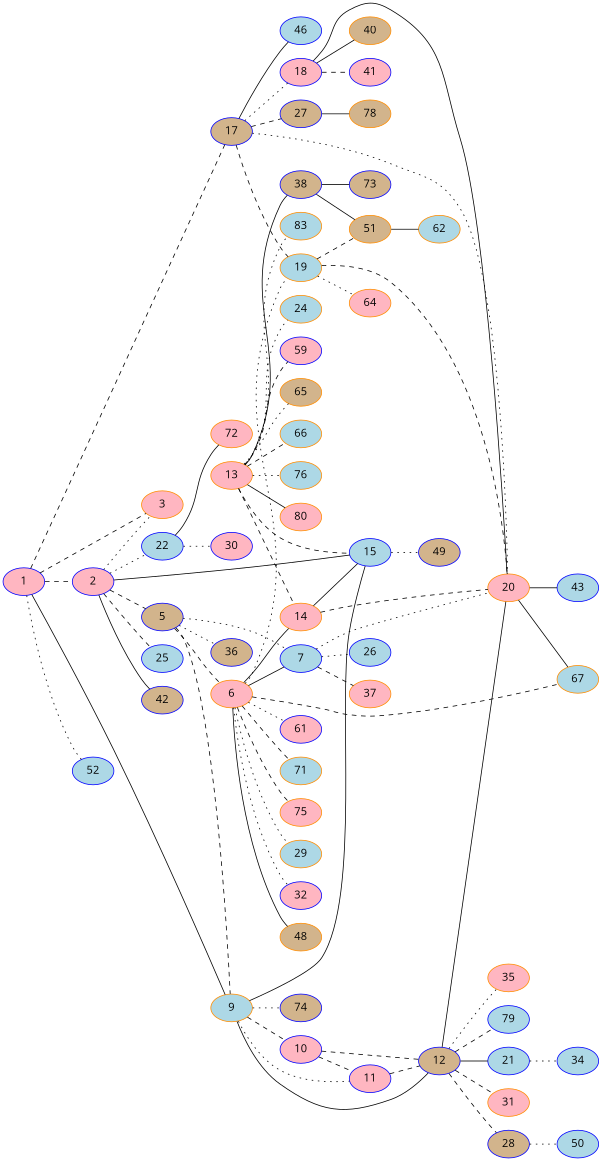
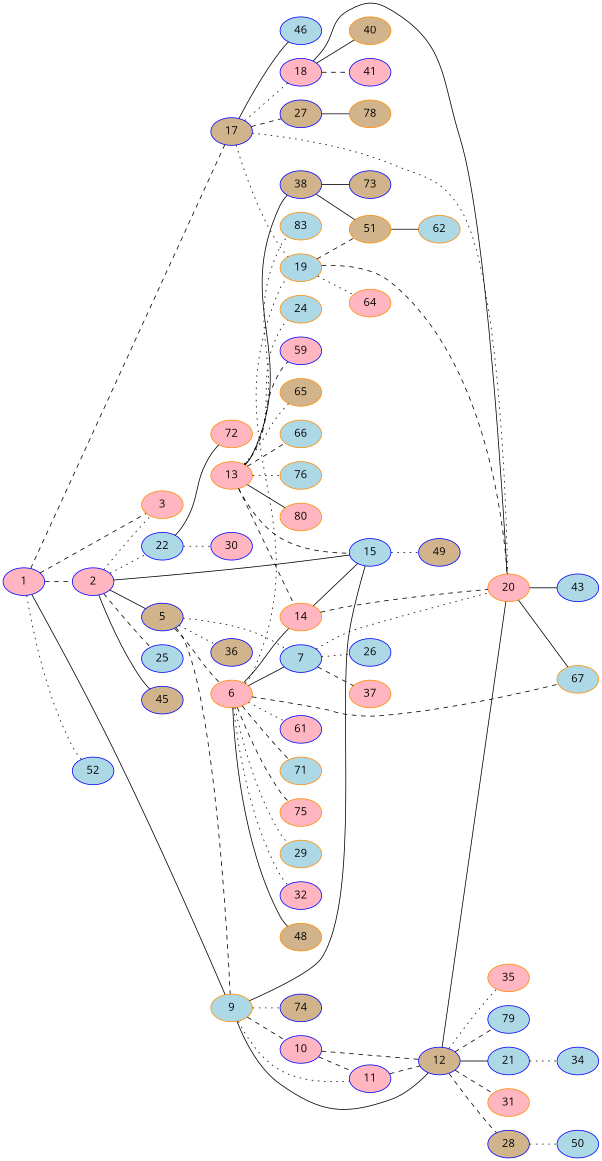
(257, 203) -> (257, 203)
(128, 599) -> (128, 599)
(162, 700) -> (162, 700)
